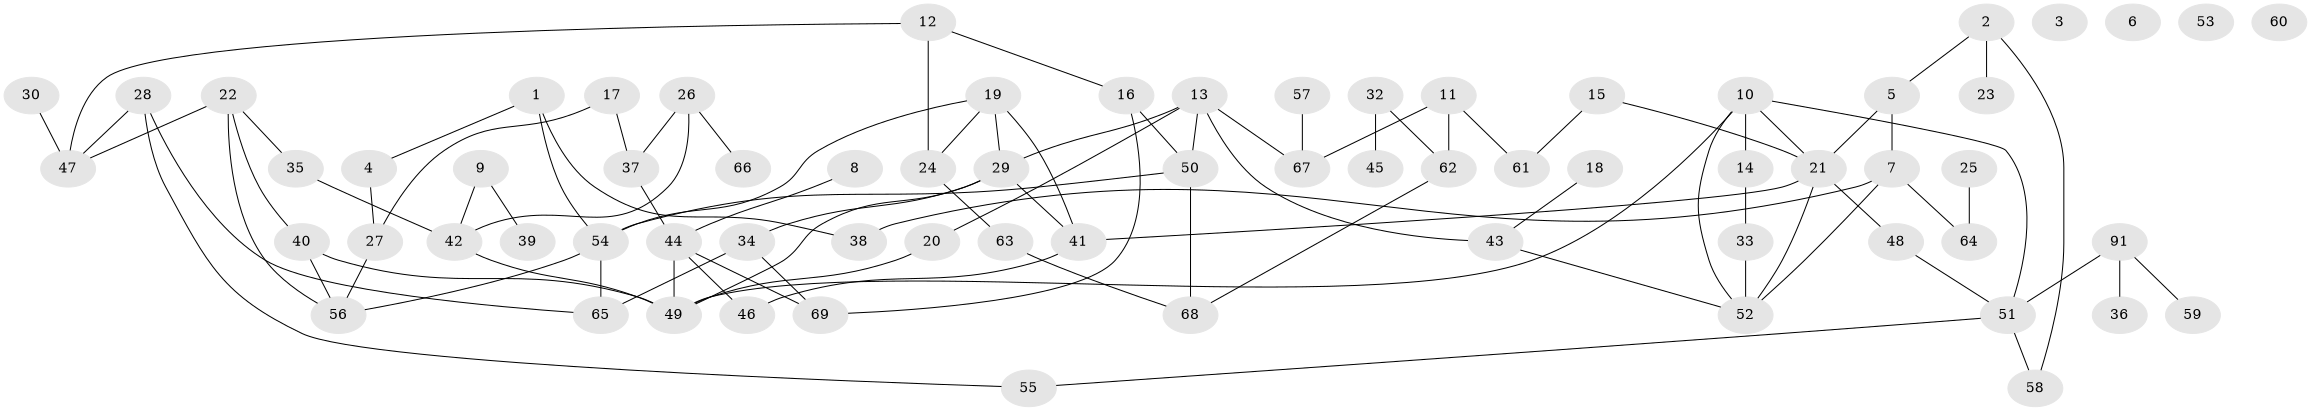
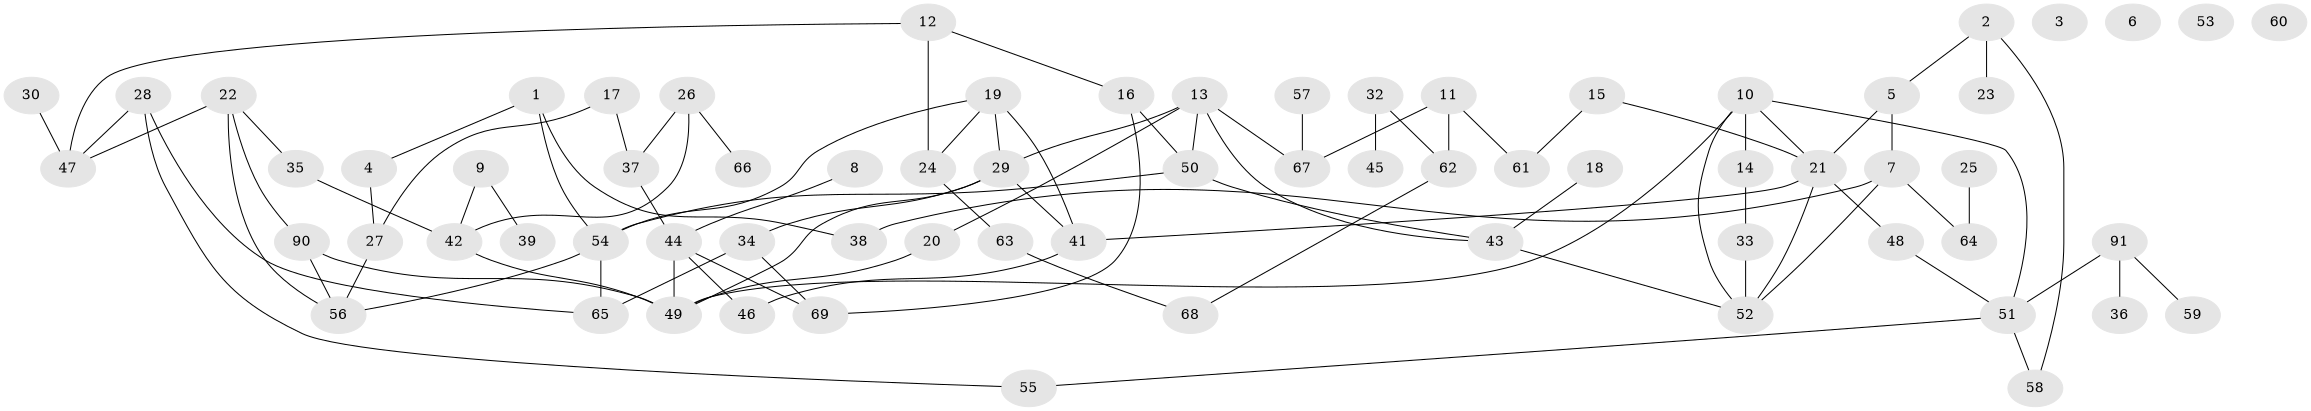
(302, 242) -> (302, 242)
(1191, 242) -> (1346, 215)
